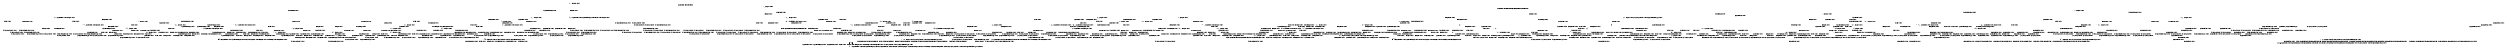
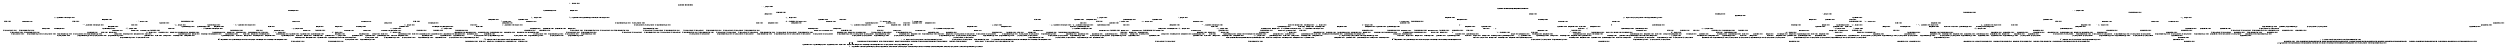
(995, 20) -> none
